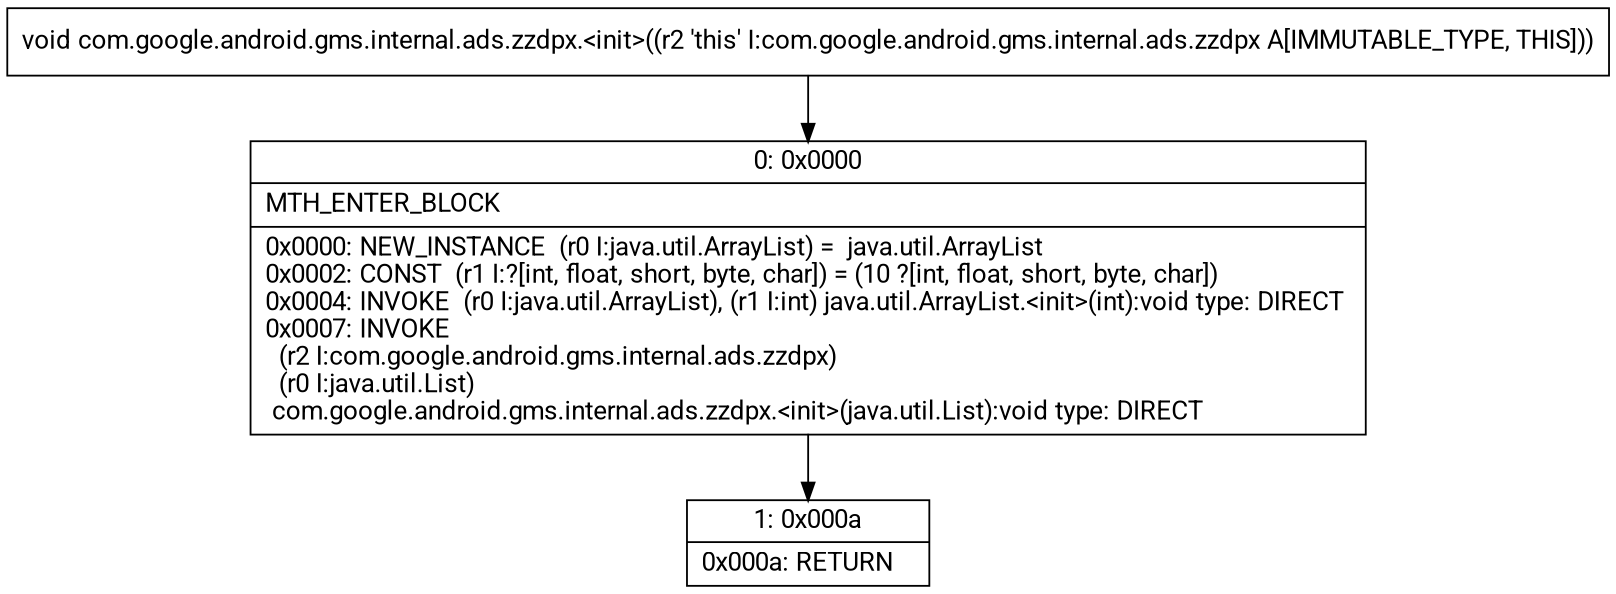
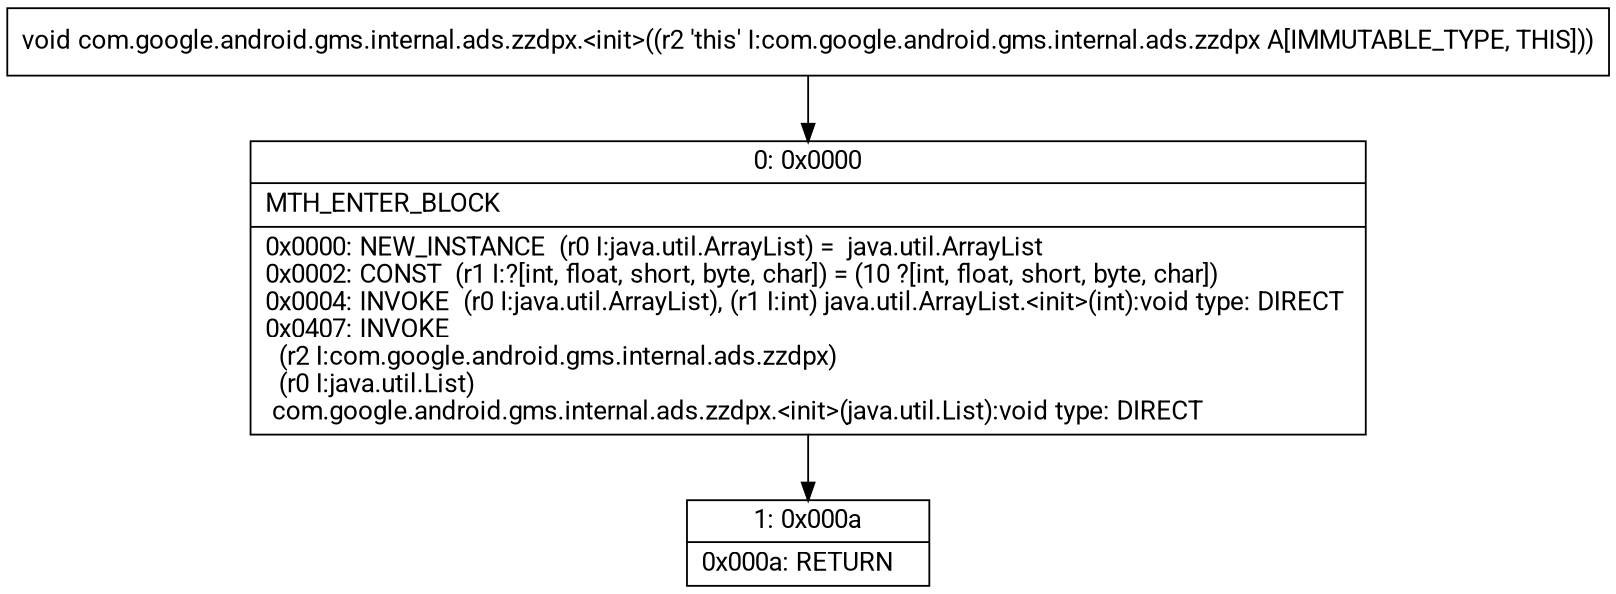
(364, 330) -> (364, 330)
